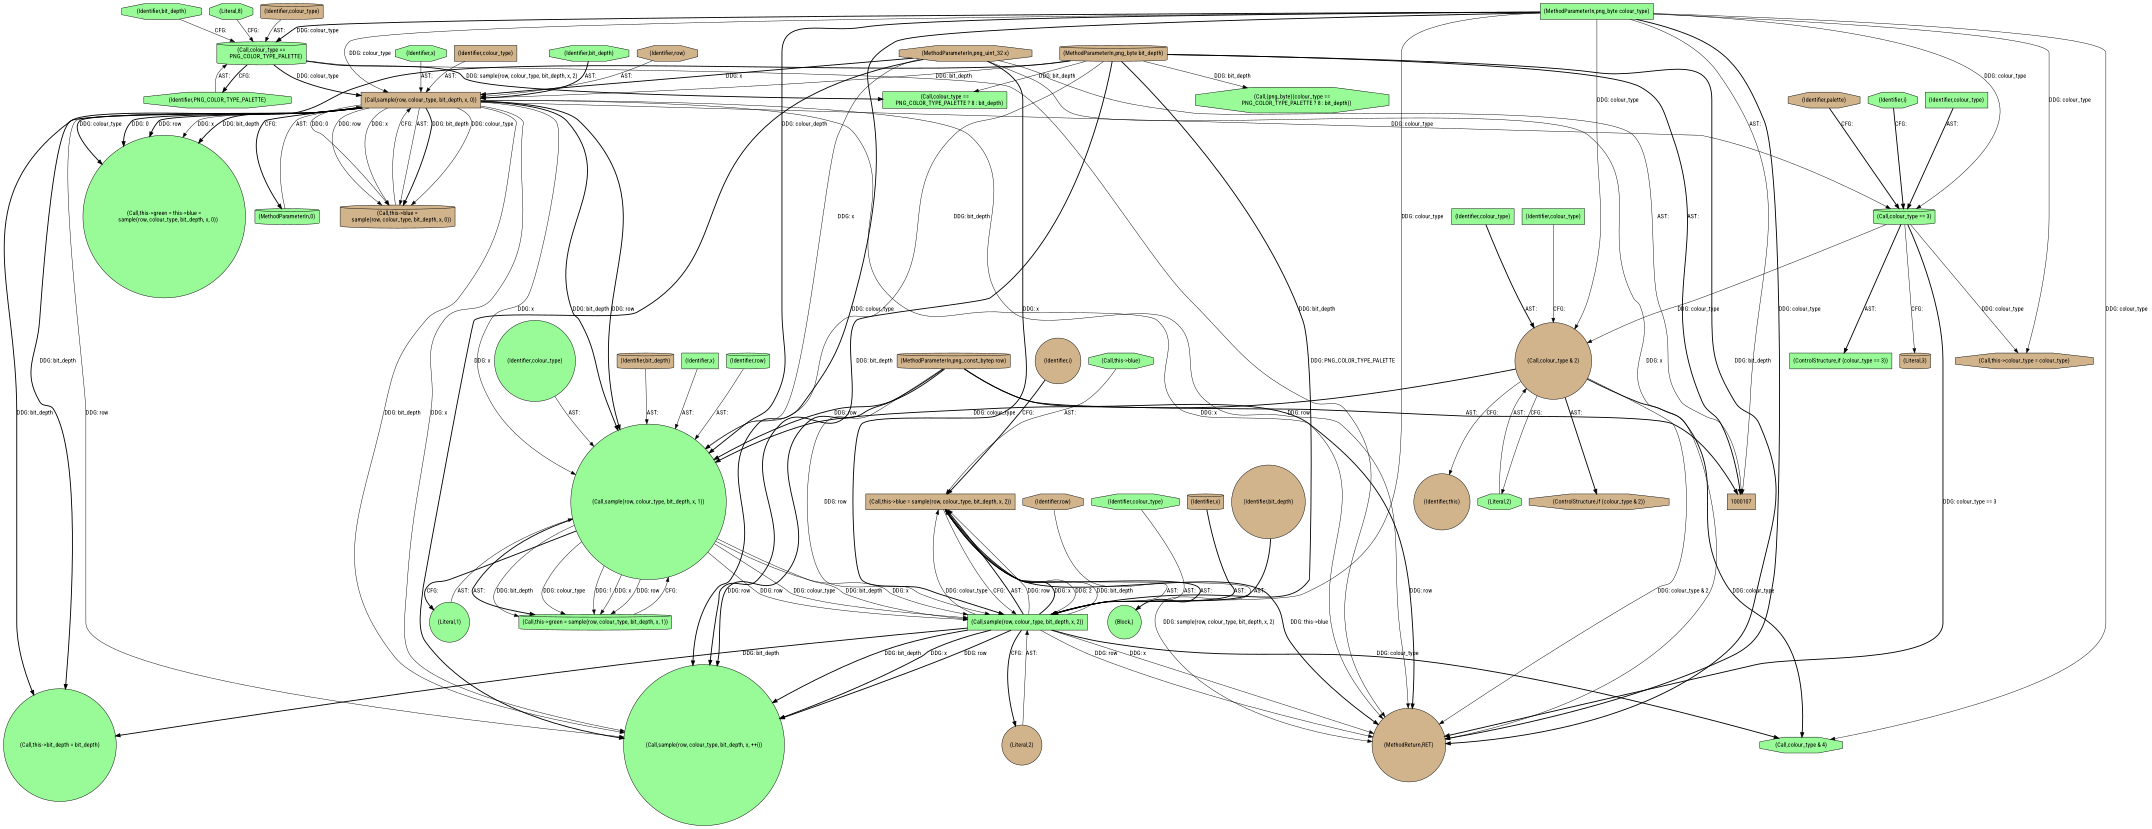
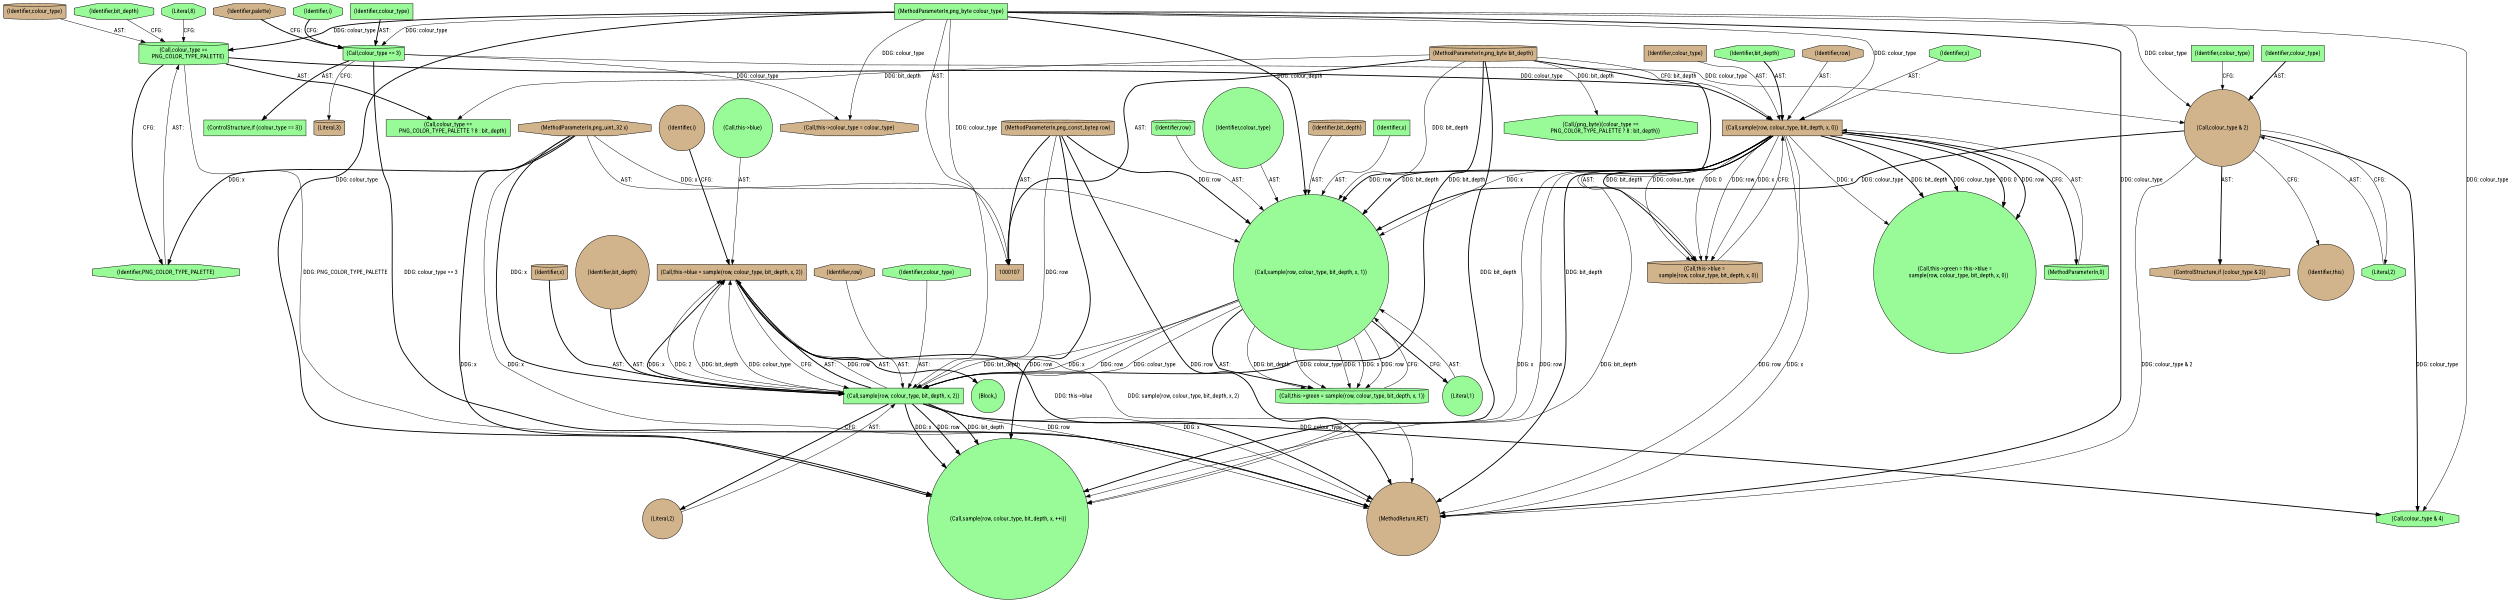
(522, 76) -> (304, 76)
(699, 76) -> (354, 170)
(954, 76) -> (1679, 76)
(1261, 123) -> none
(1121, 361) -> (743, 128)
(60, 745) -> none
